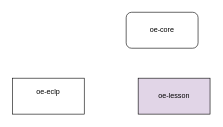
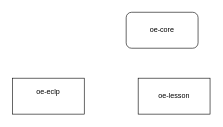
(174, 96) -> (174, 96)
